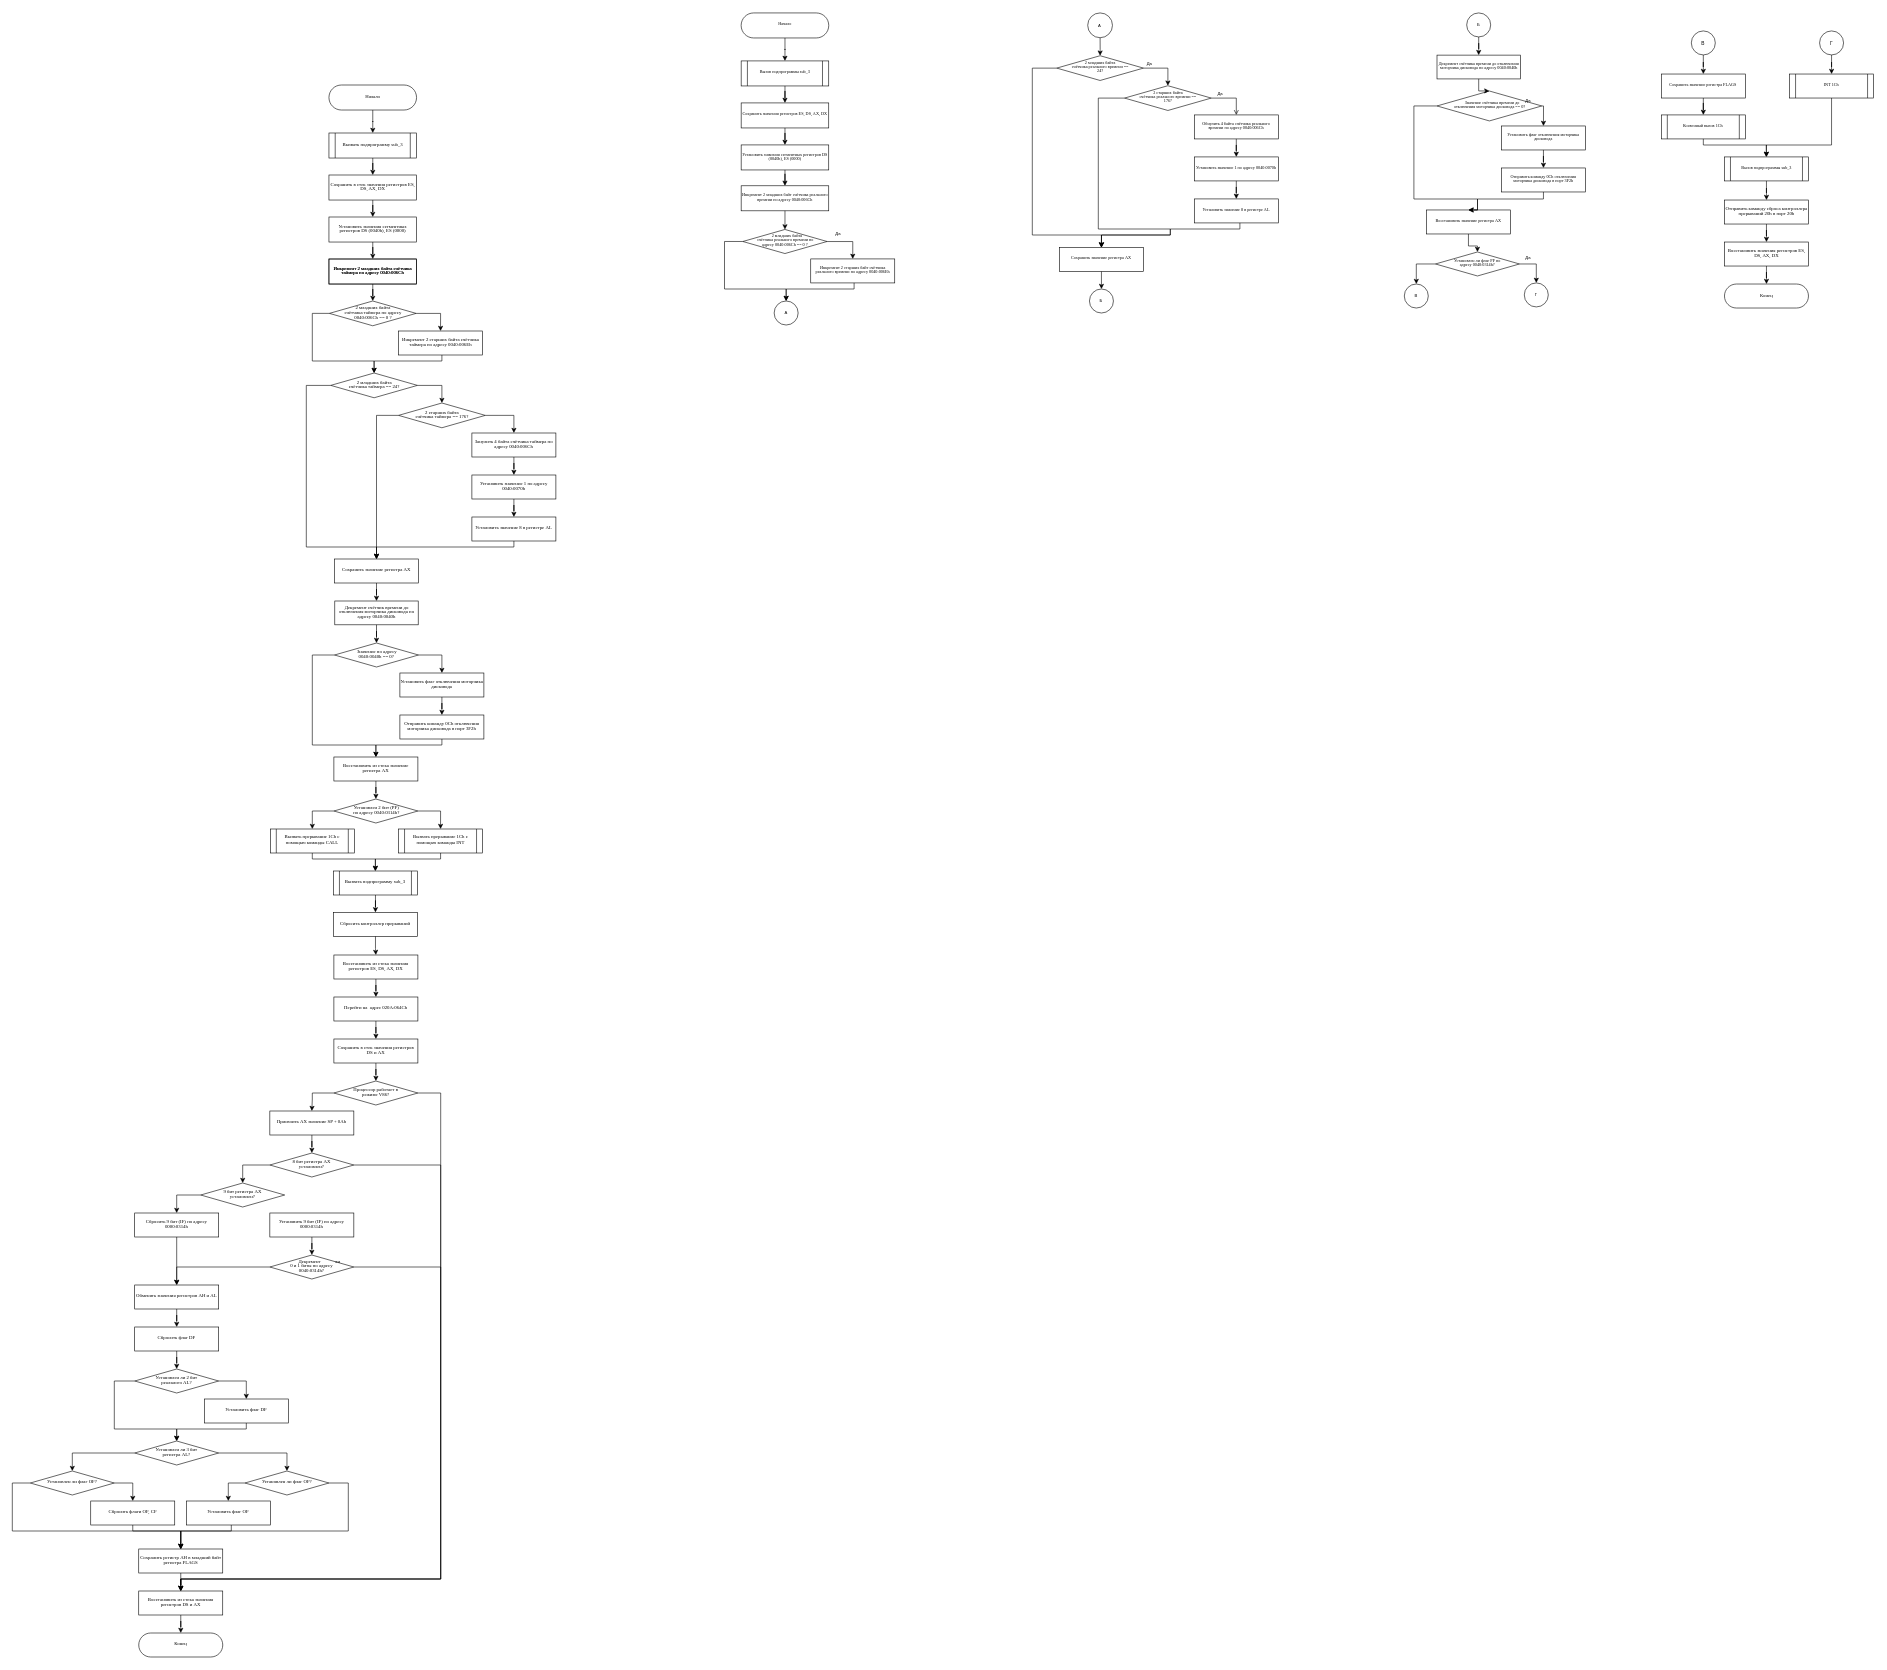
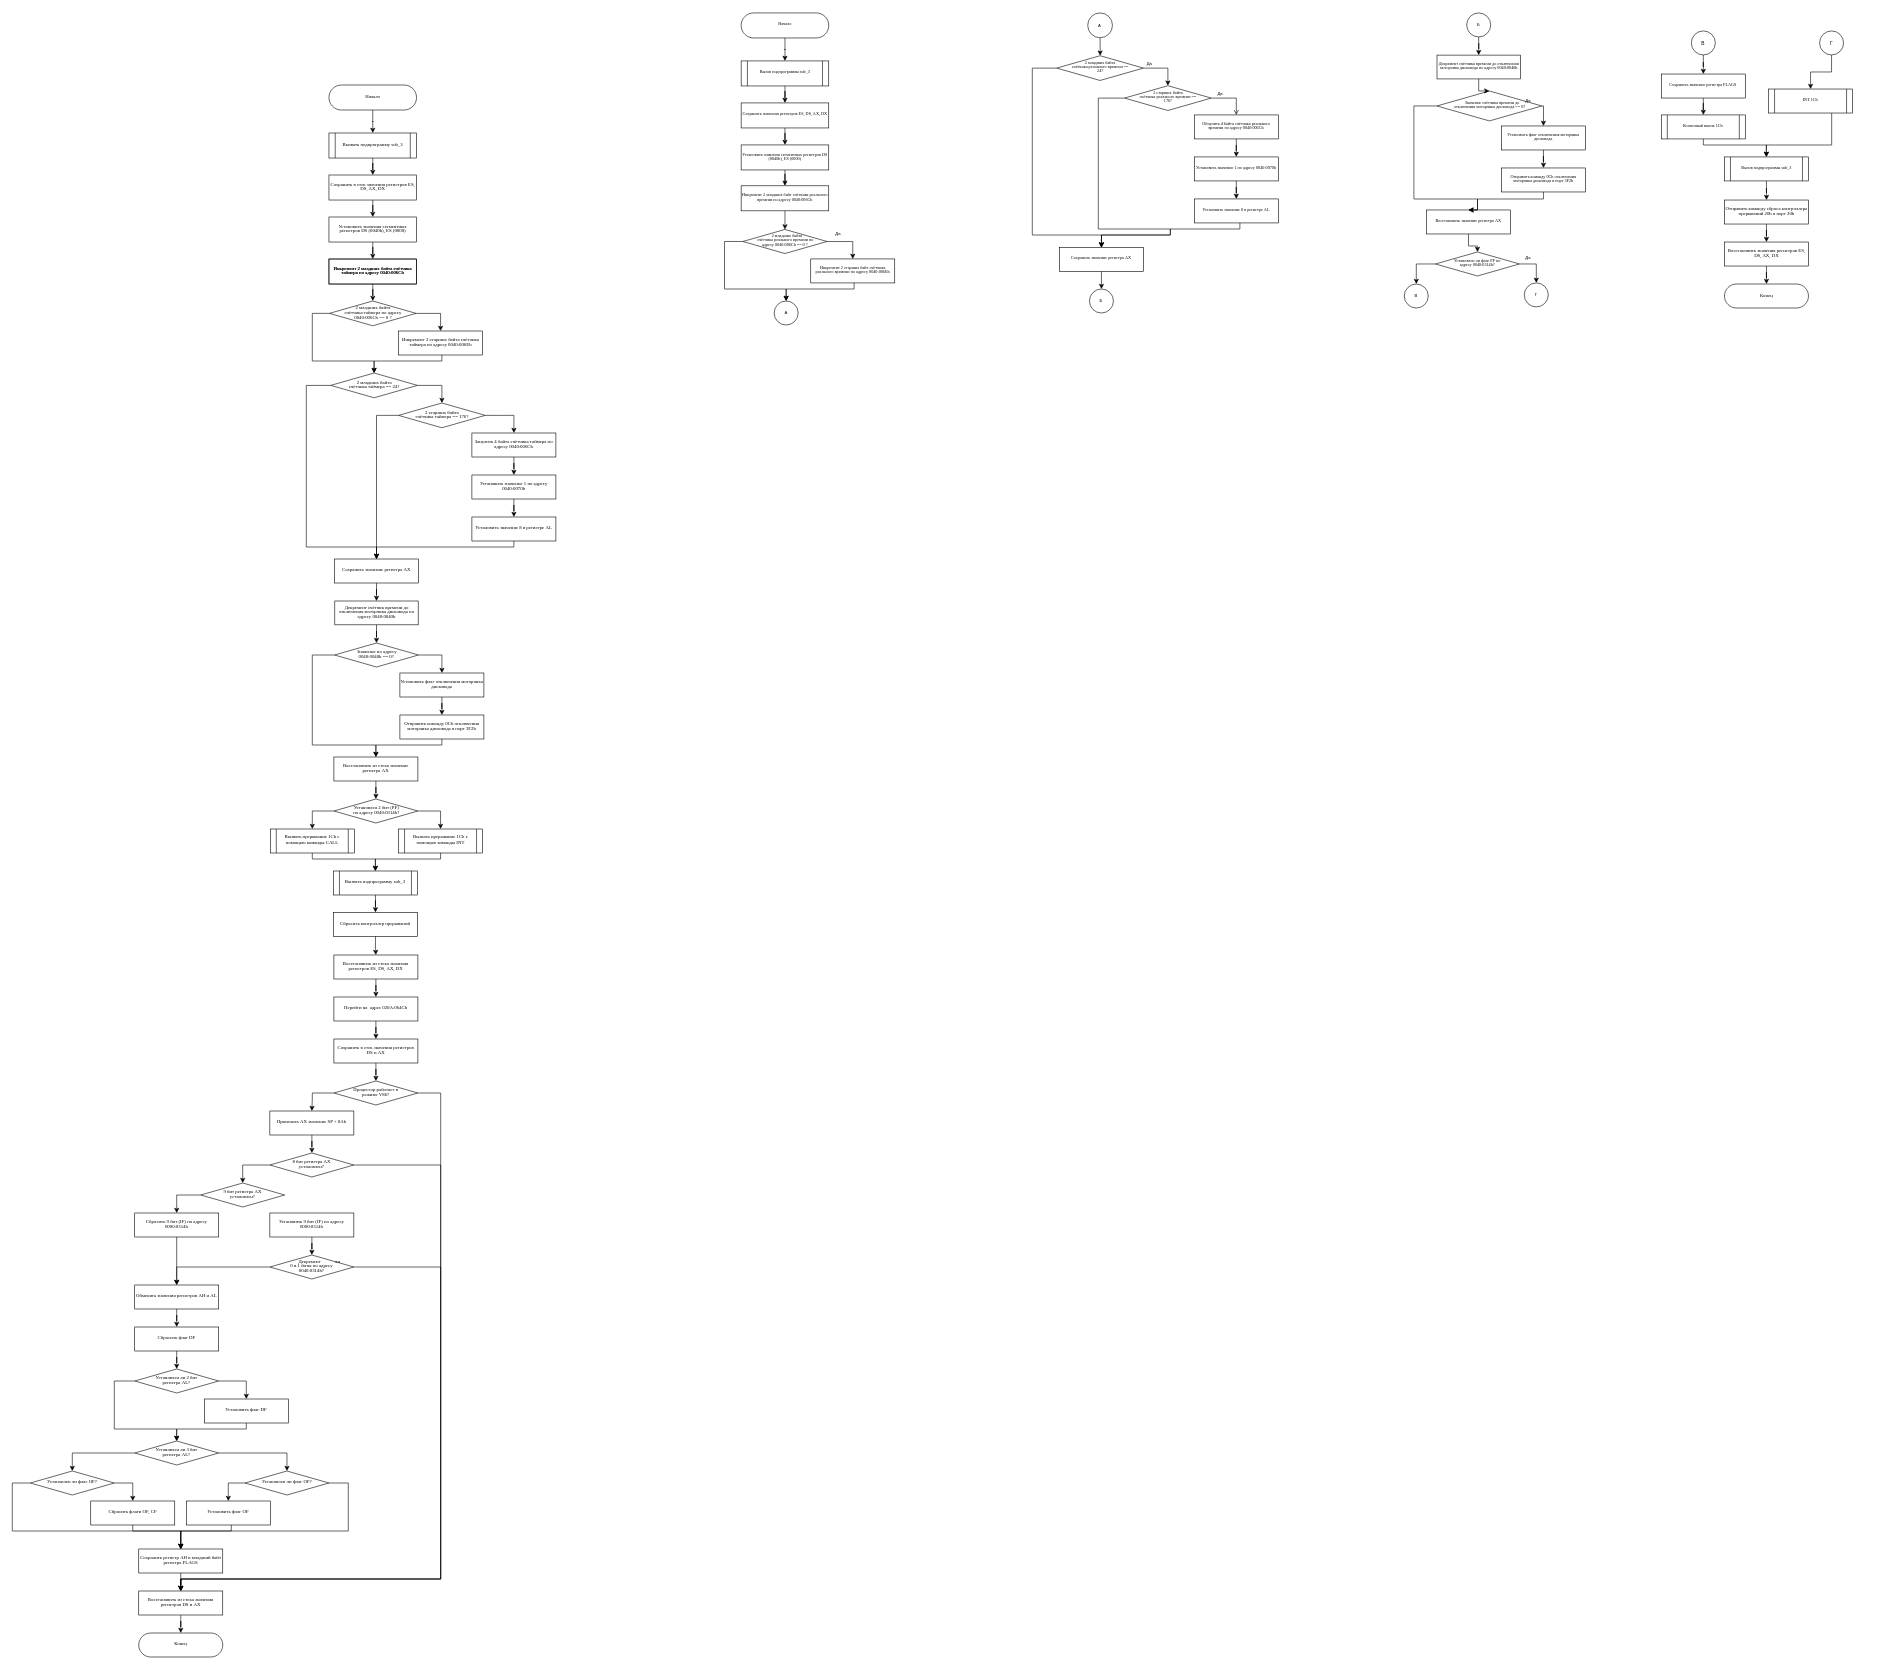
(1832, 86) -> (1811, 101)
(177, 1380) -> (177, 1380)
